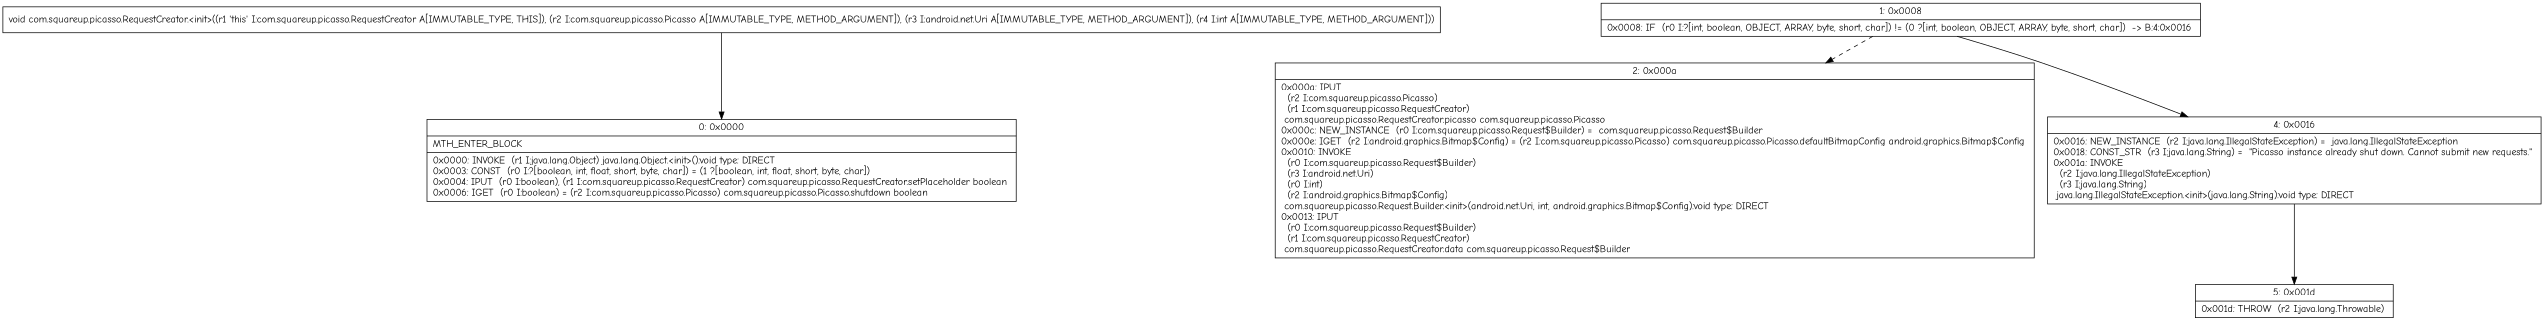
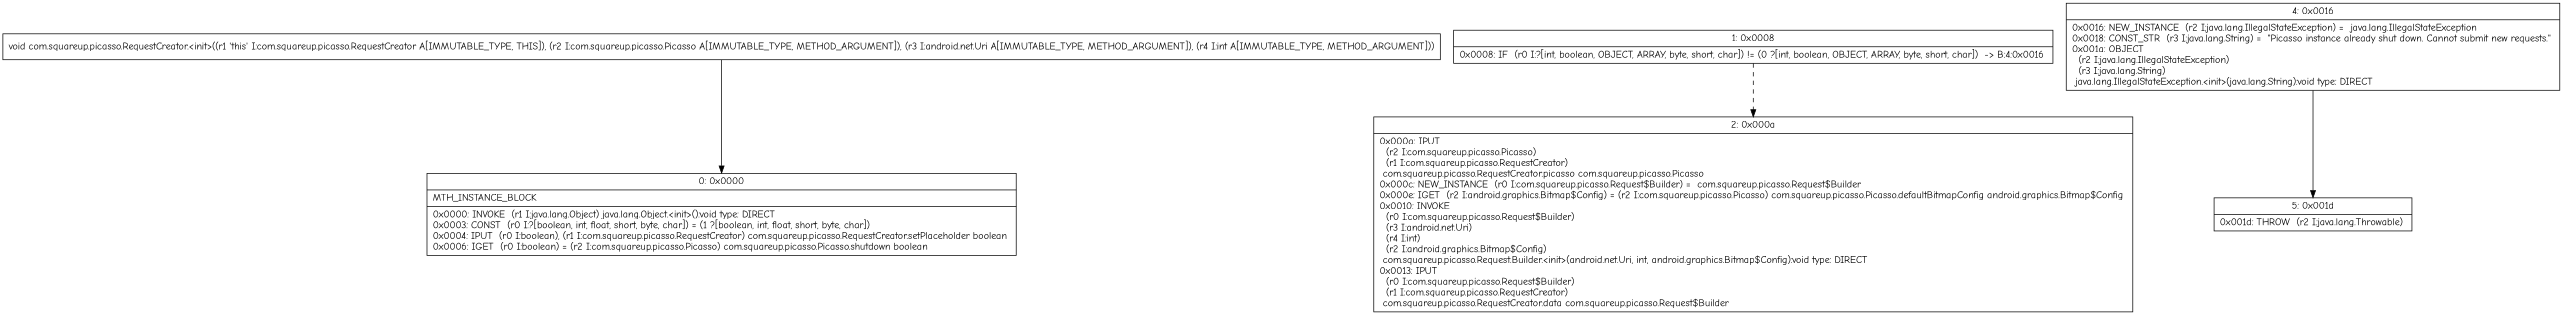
(2070, 73) -> none
(477, 144) -> (485, 198)
(2091, 163) -> (2111, 49)
(1302, 185) -> (1400, 238)
